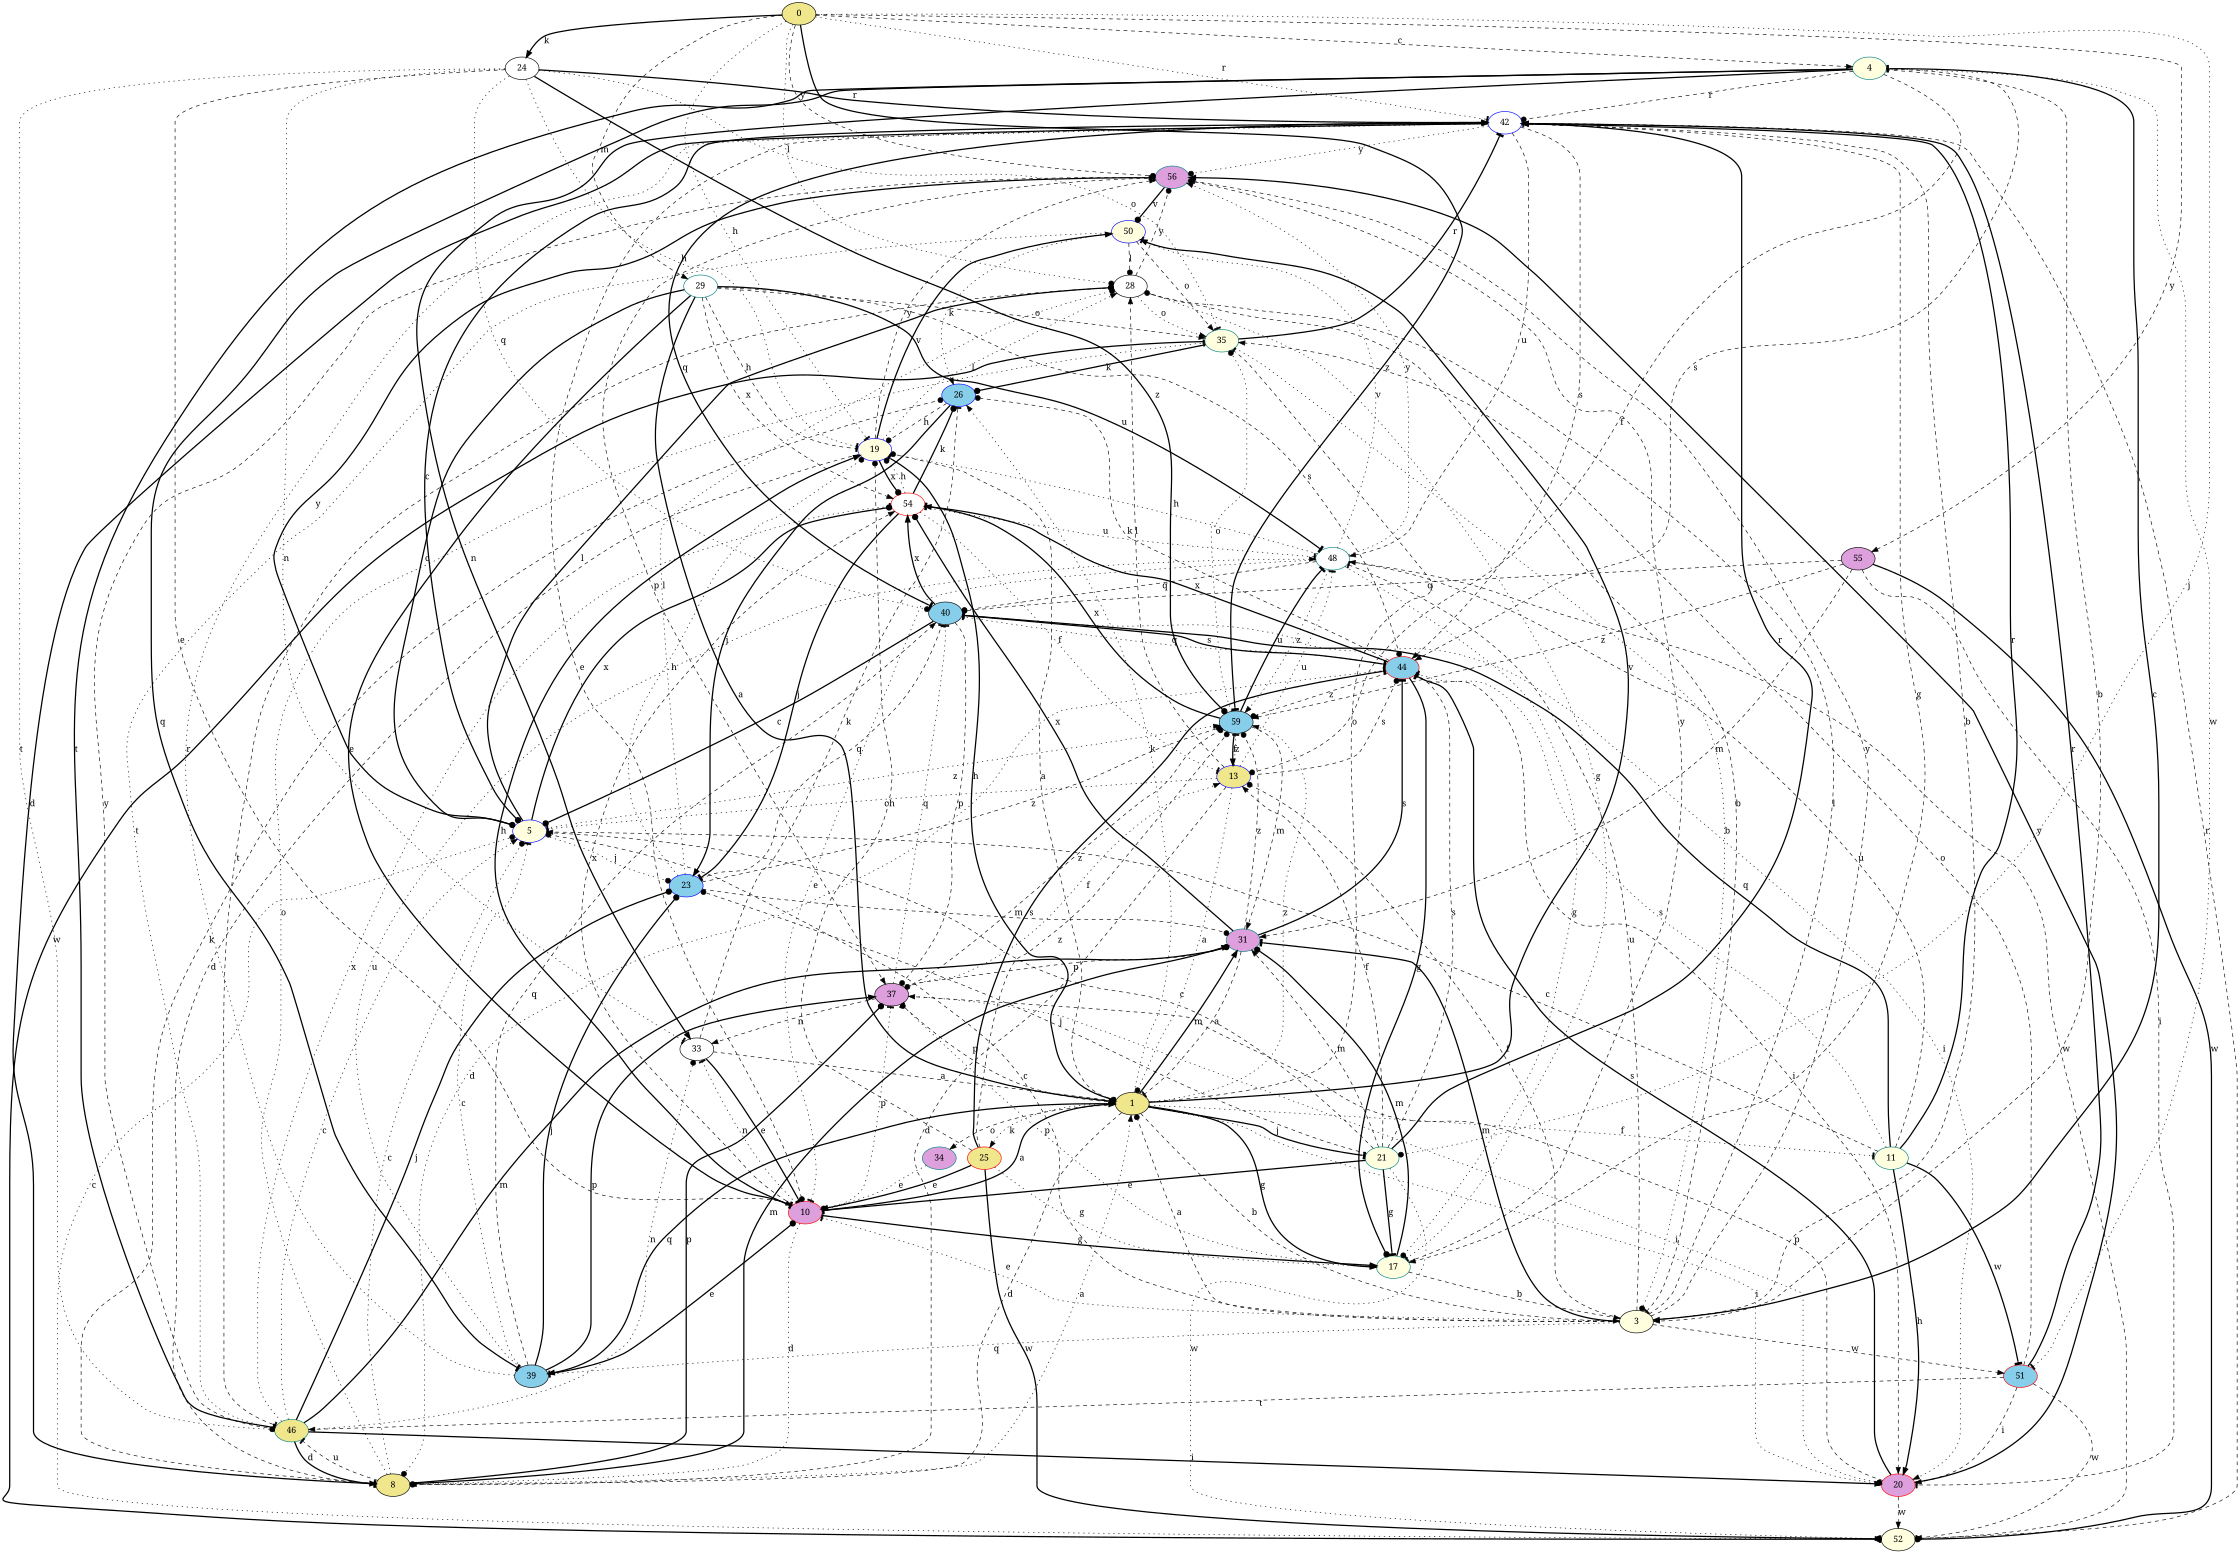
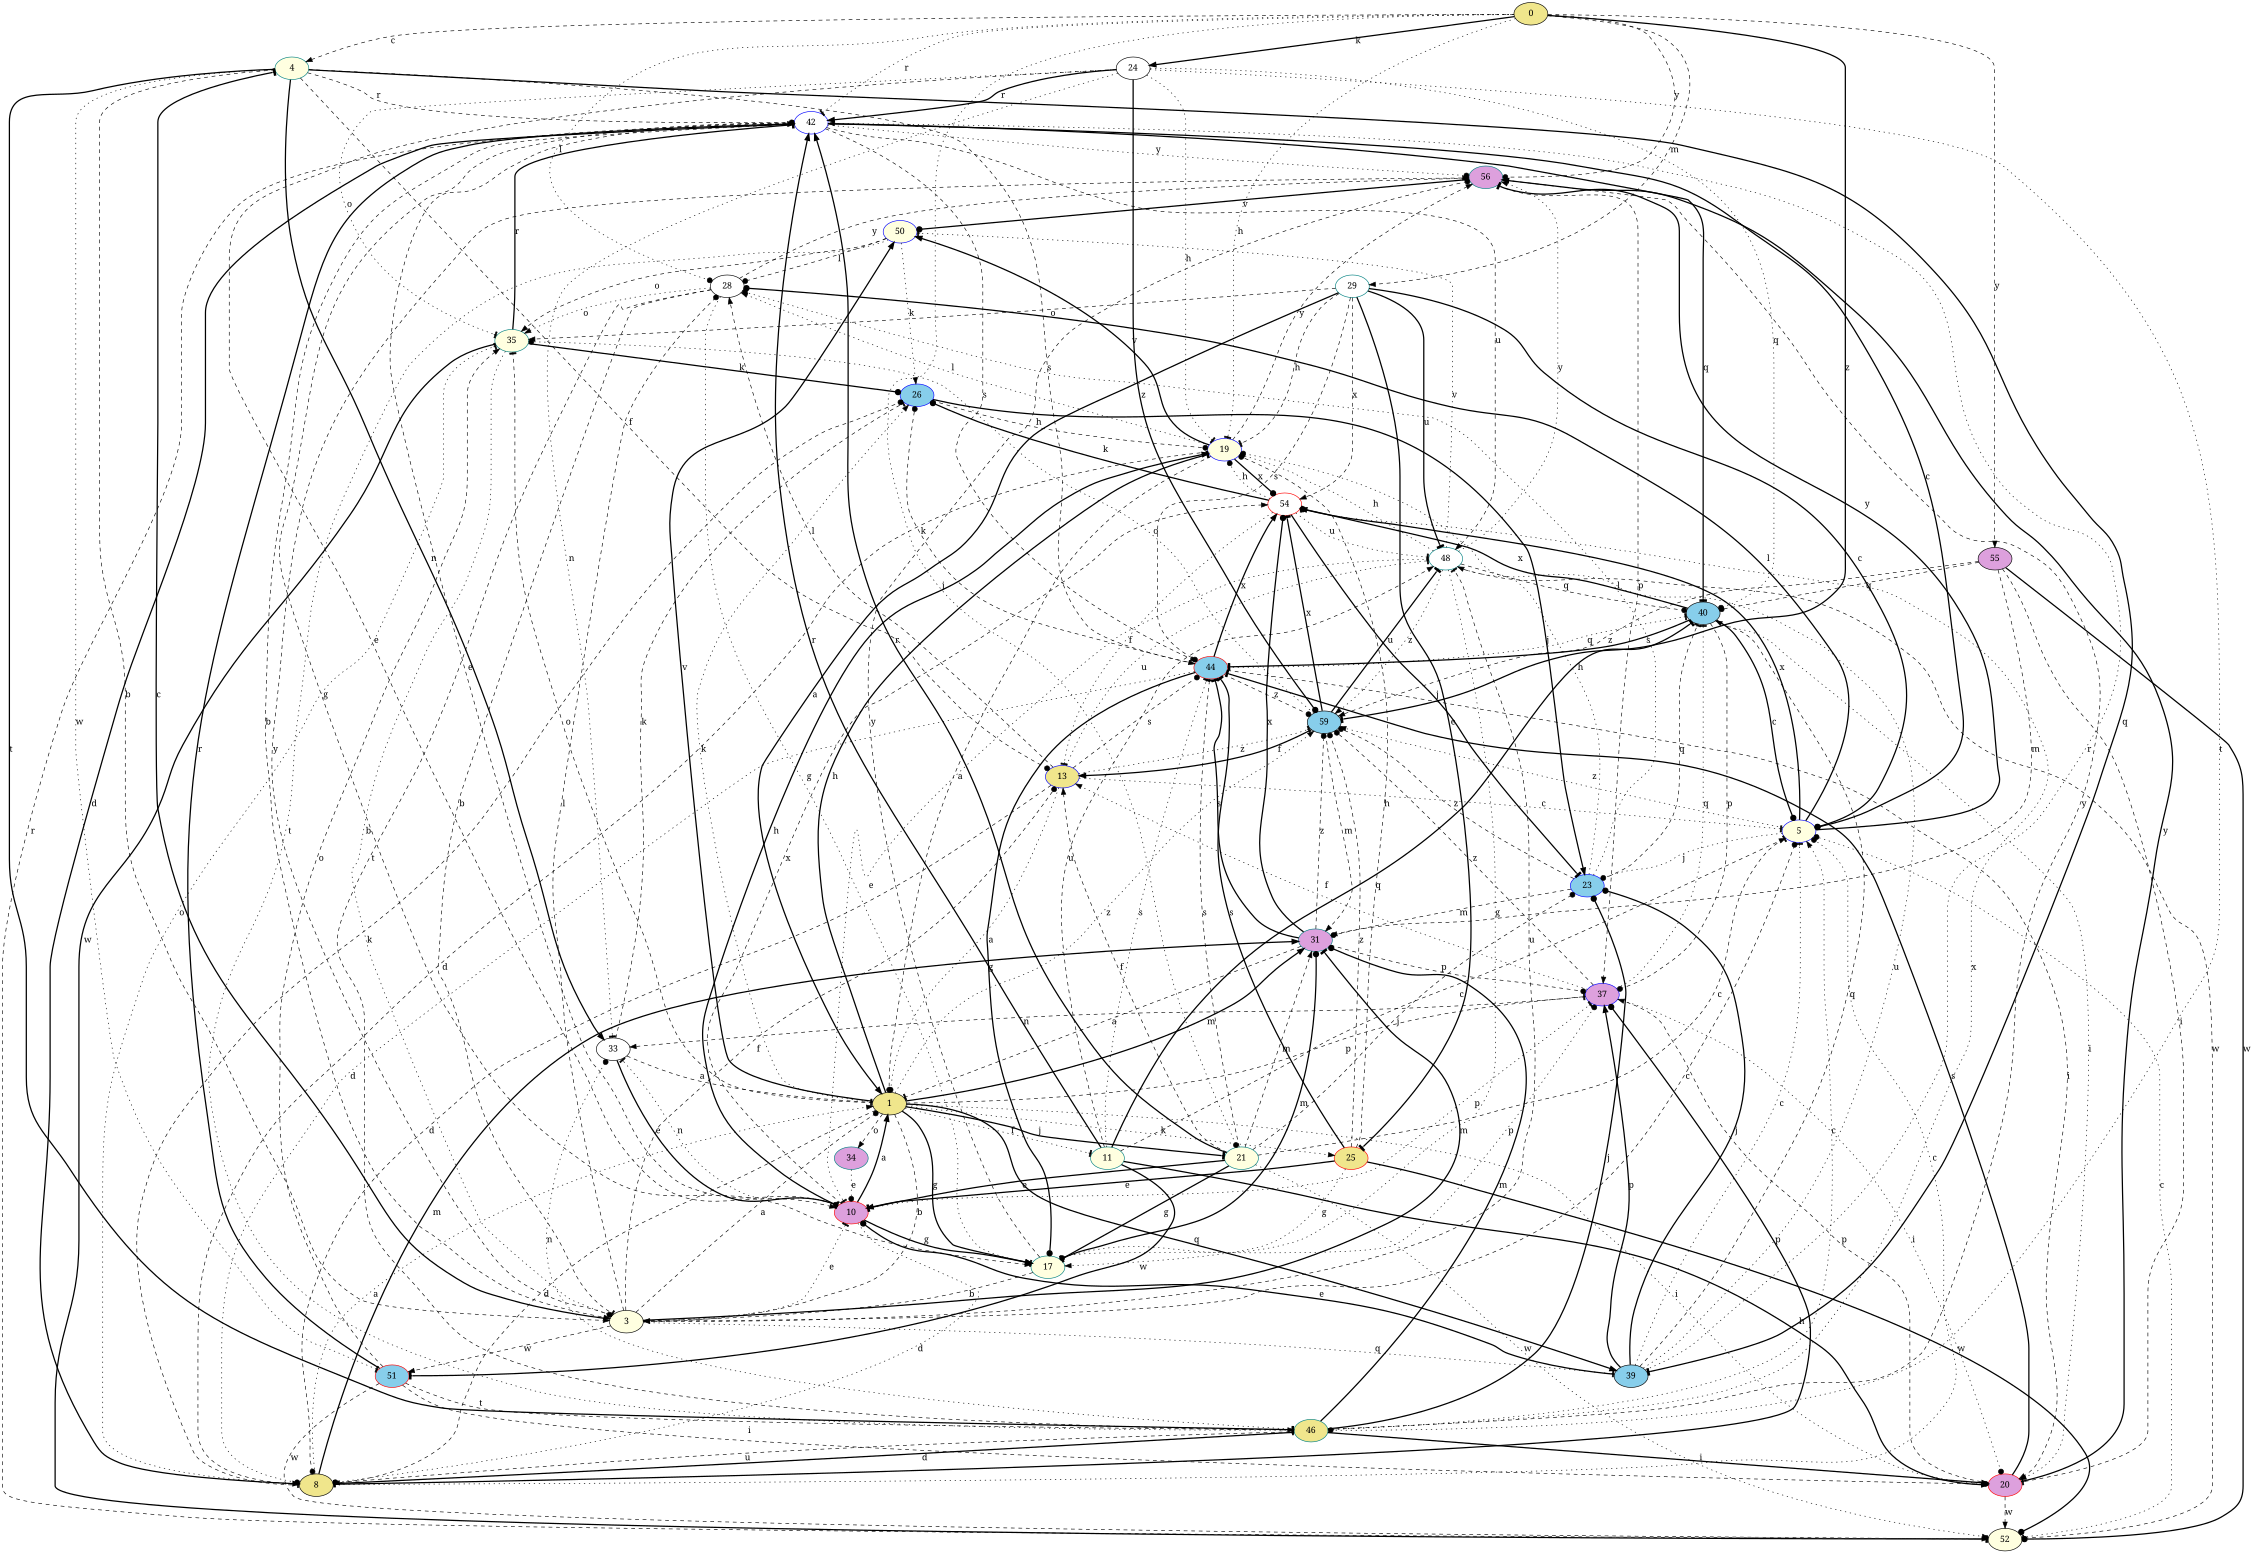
(353, 791) -> (1451, 731)
(892, 995) -> (1602, 995)
